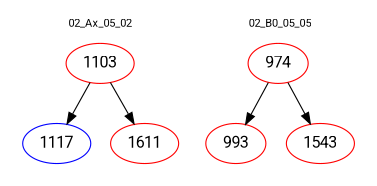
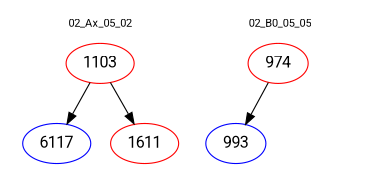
(57, 144) -> (57, 144)
(236, 144) -> (236, 144)
(320, 144) -> none
